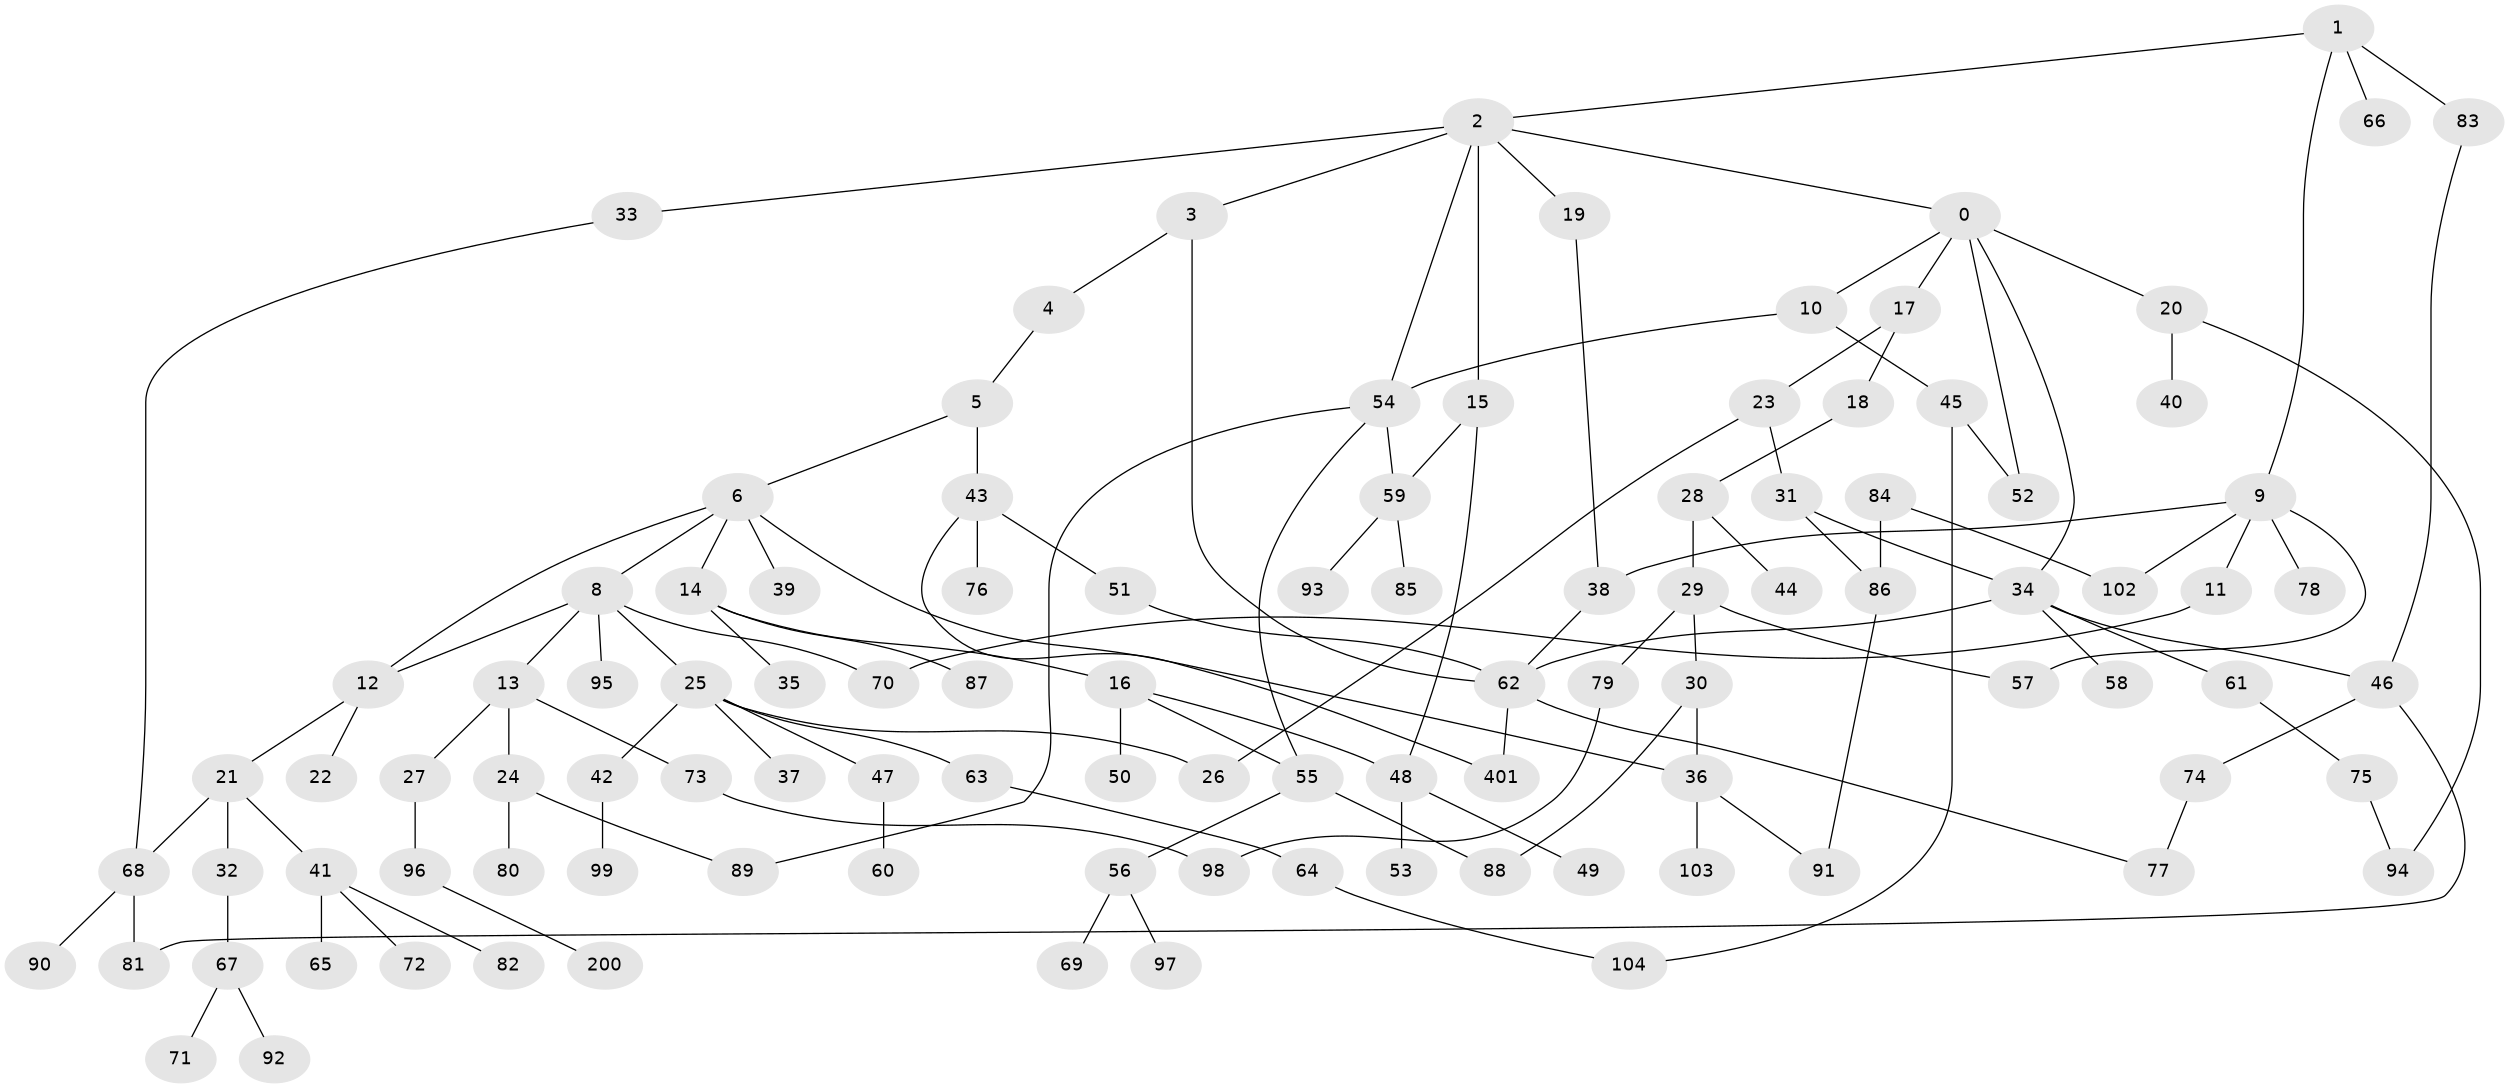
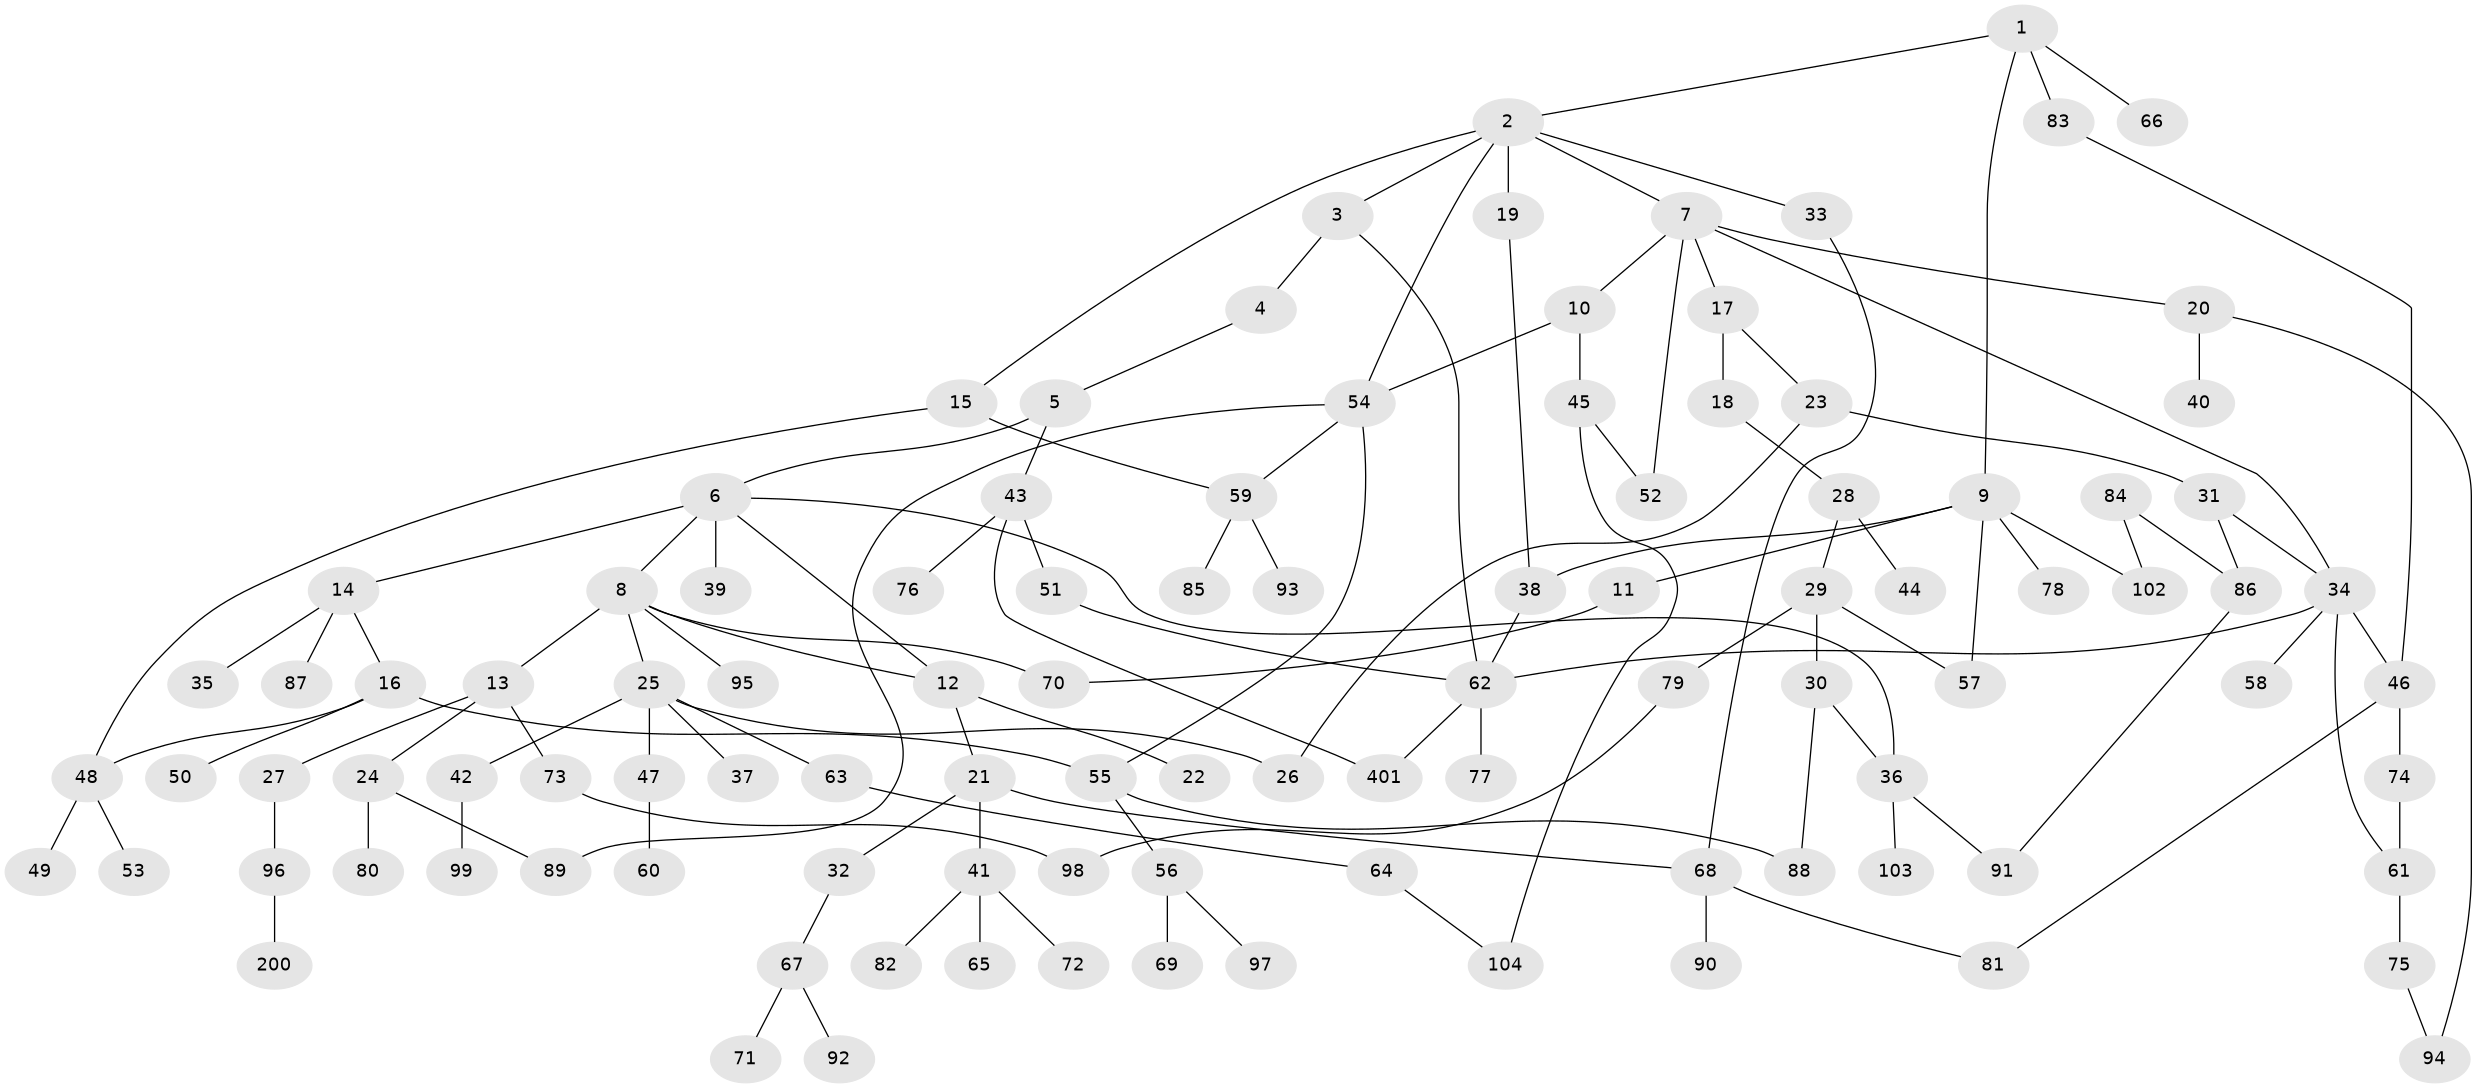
(1965, 216) -> (1687, 216)
(2177, 825) -> (2400, 825)
